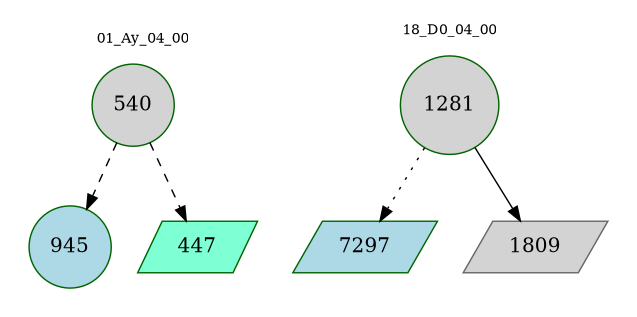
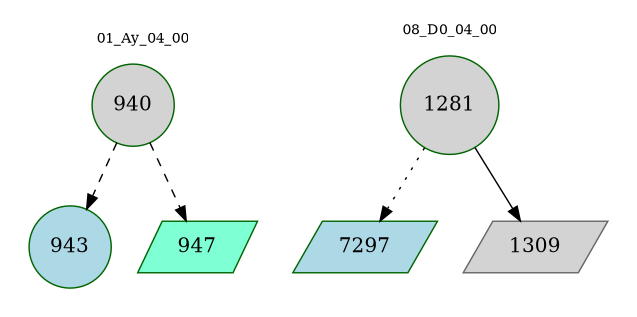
(450, 31) -> (450, 31)
(133, 105) -> (133, 105)
(70, 247) -> (70, 247)
(198, 247) -> (198, 247)
(536, 247) -> (536, 247)
